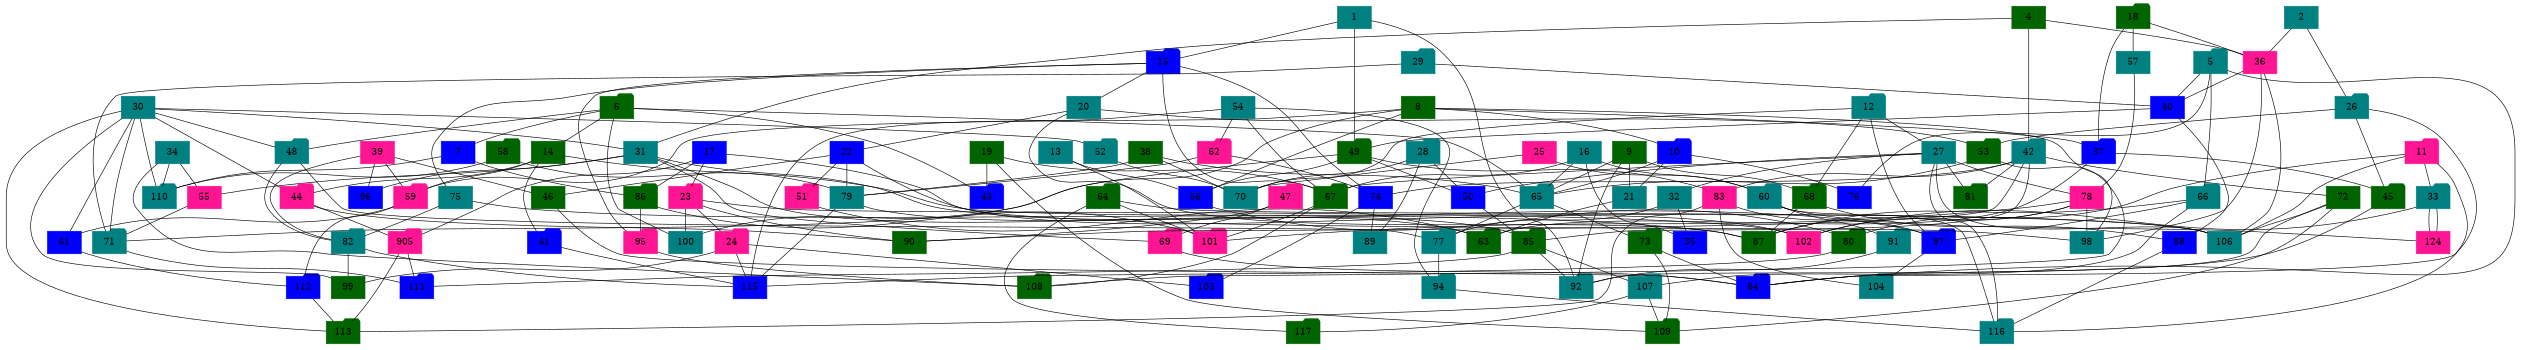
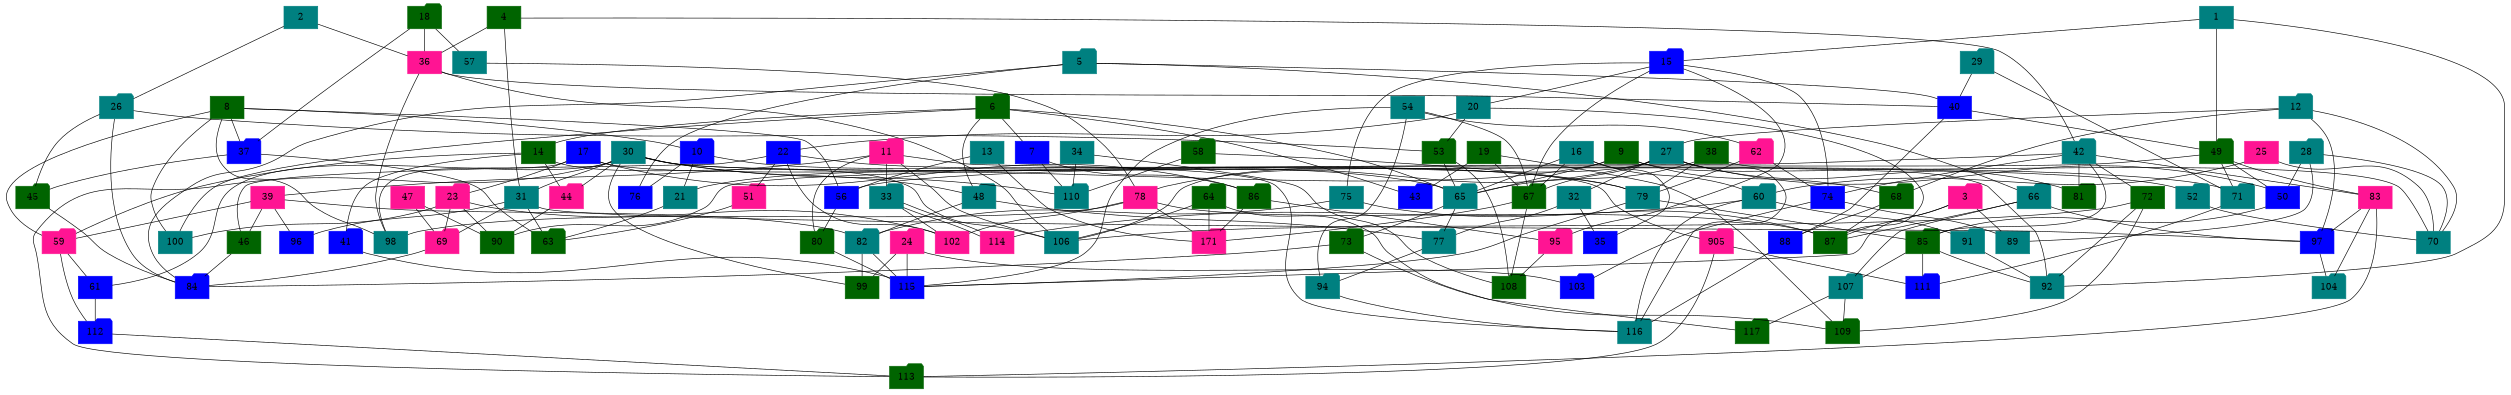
none -> (607, 176)
(204, 198) -> none
(1286, 198) -> (408, 198)
none -> (1965, 198)
(709, 220) -> (447, 222)
(353, 221) -> none
(1210, 242) -> (1209, 242)
(2433, 242) -> (997, 242)
